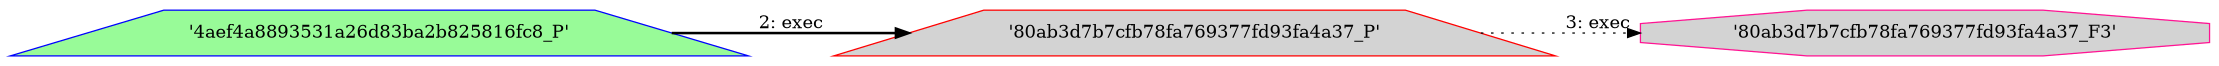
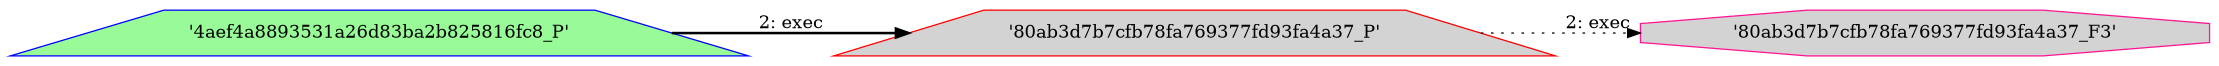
(1598, 24) -> (1598, 24)
